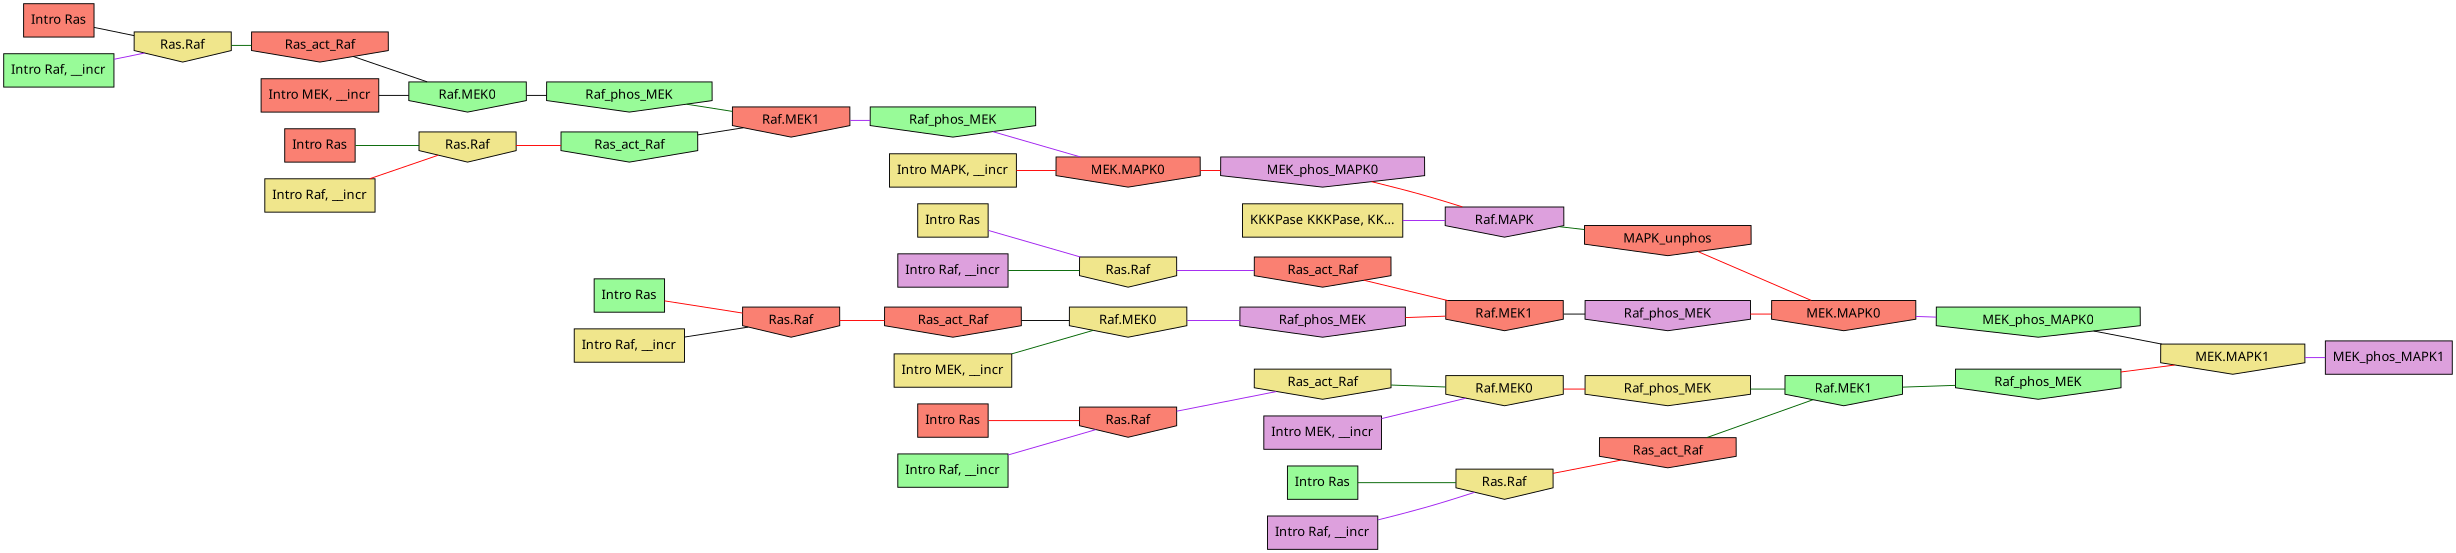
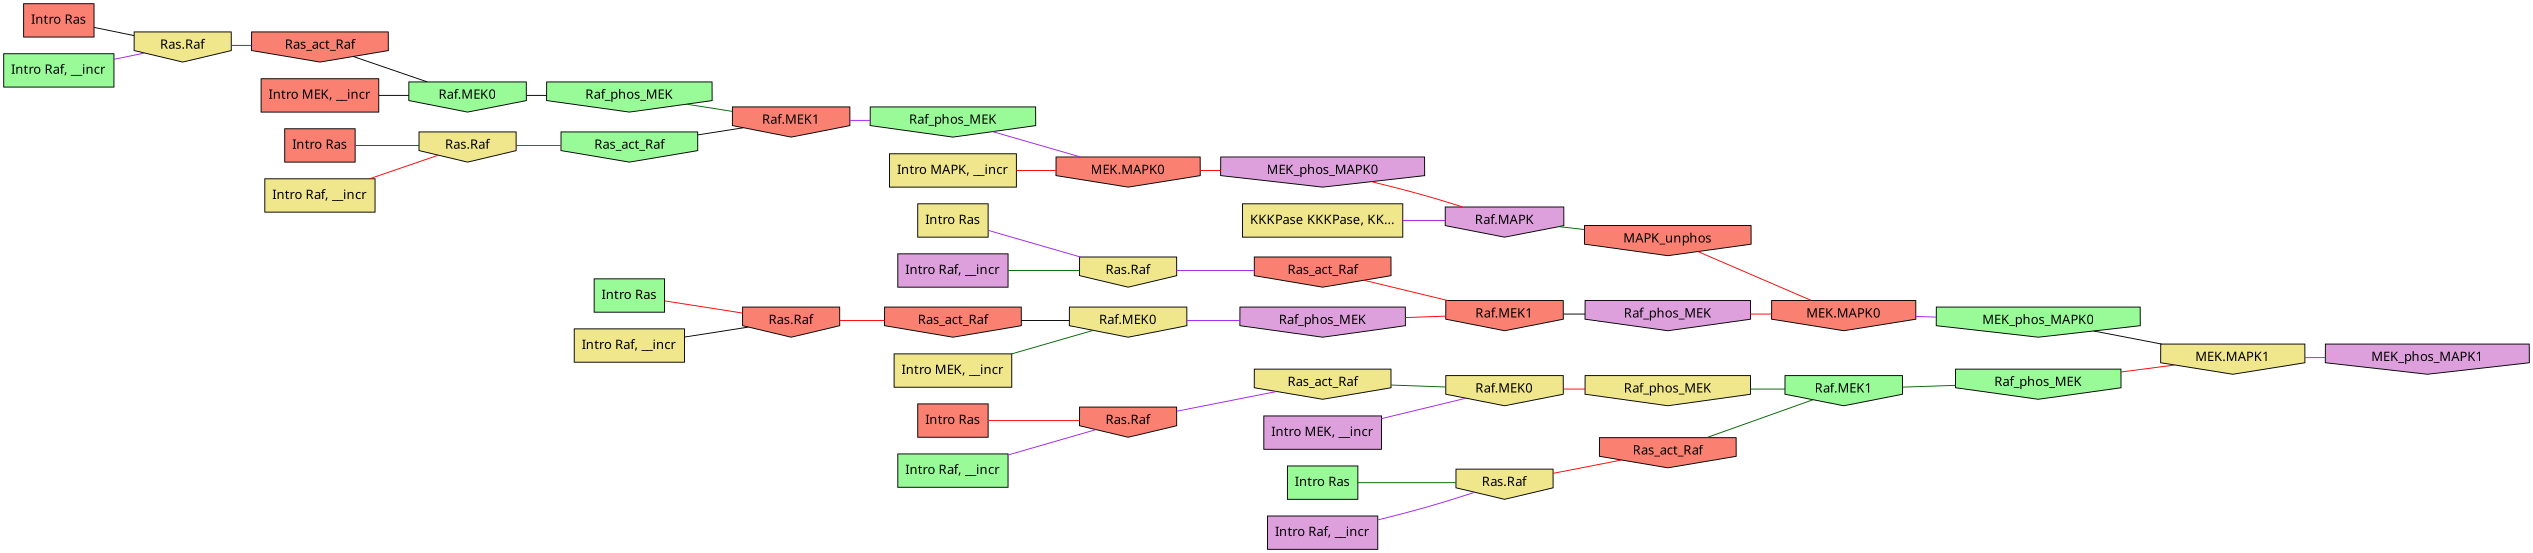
(2389, 358) -> (2427, 358)
